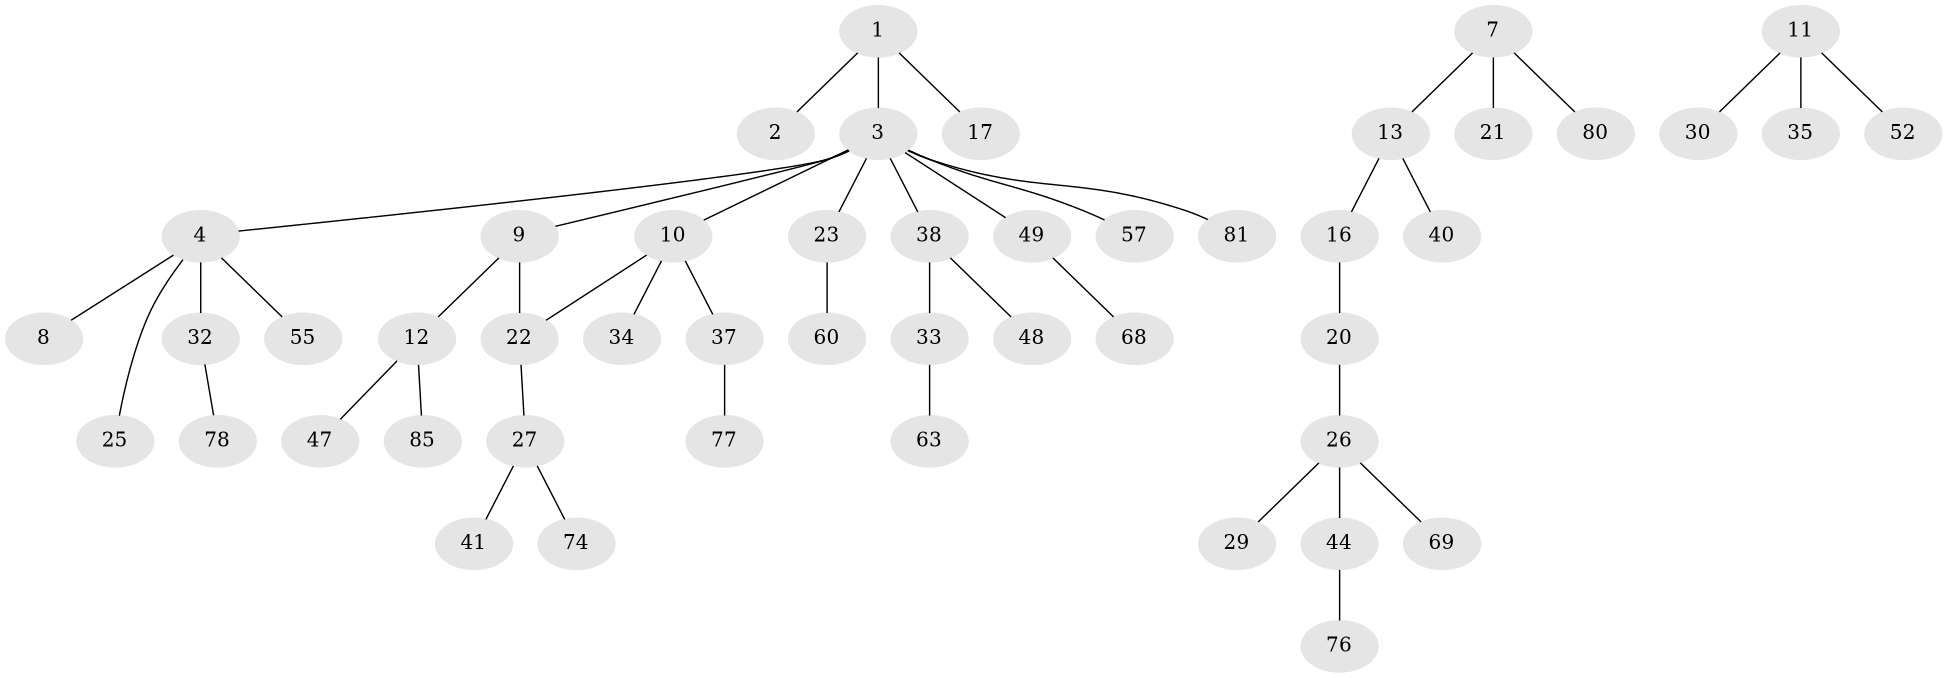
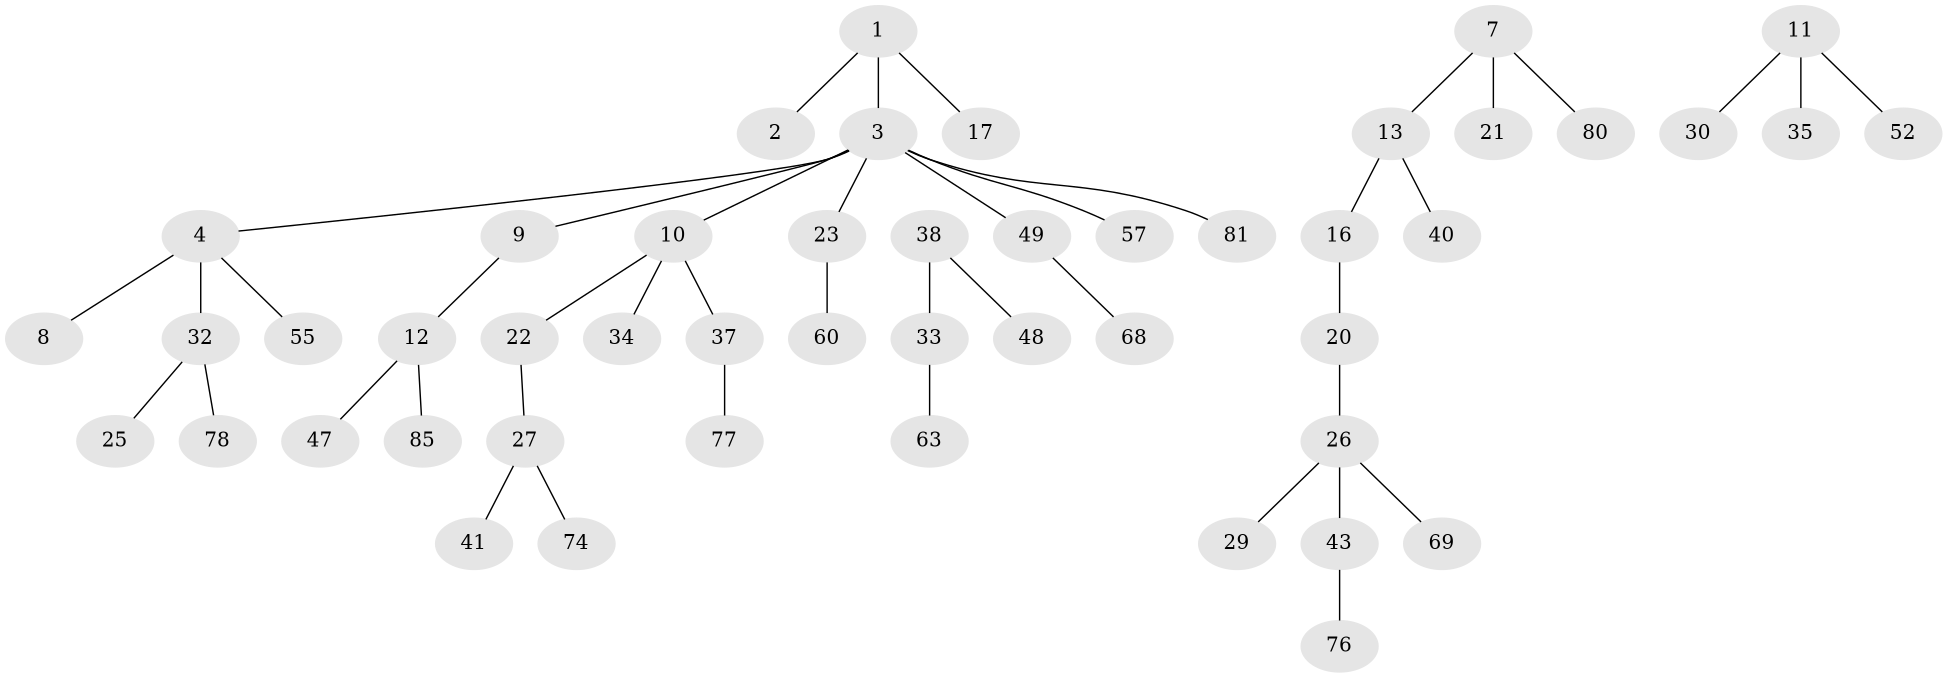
(904, 185) -> none
(520, 288) -> none
(141, 334) -> (158, 390)
(1340, 544) -> (1340, 544)
